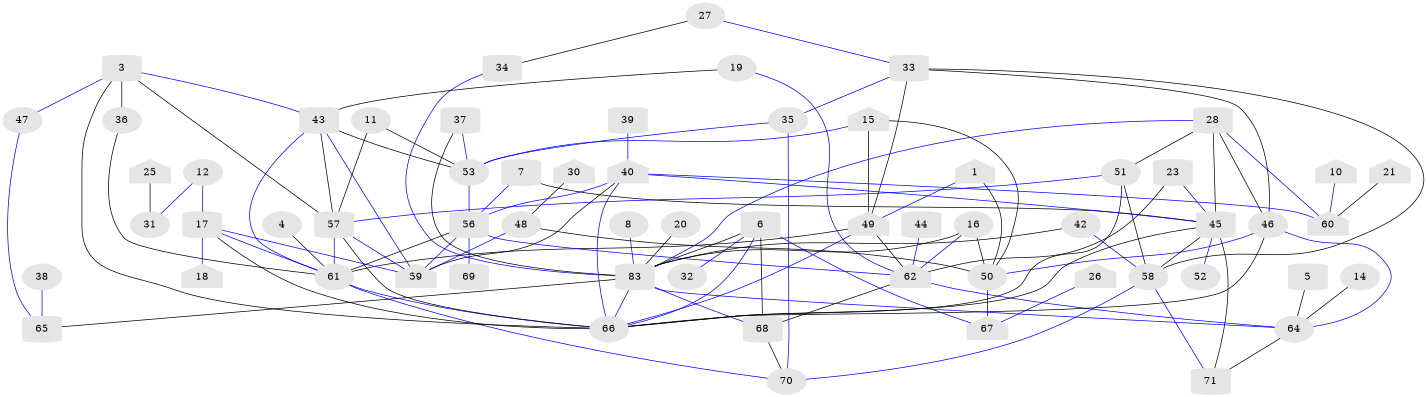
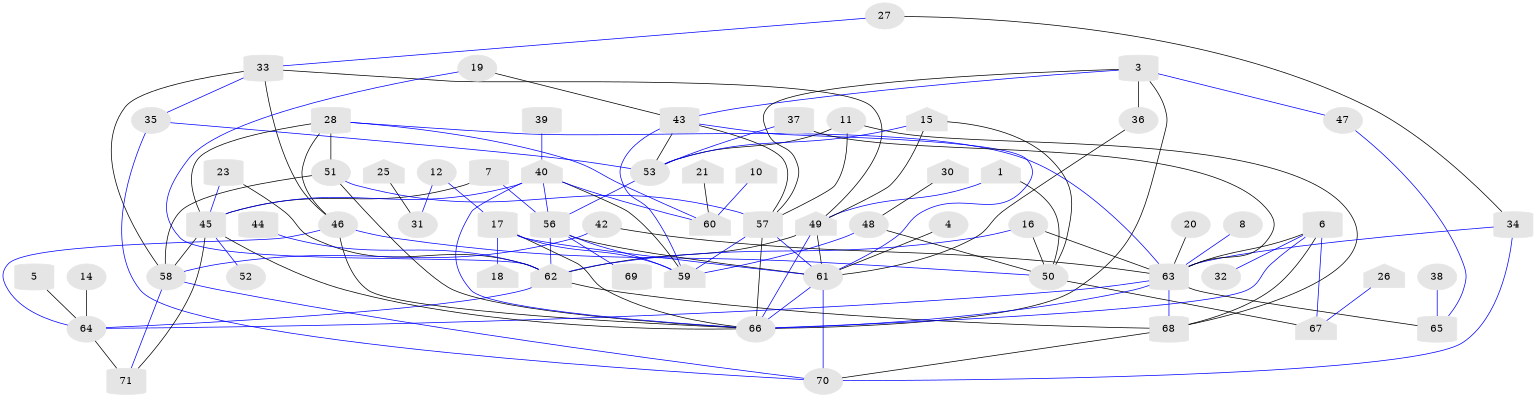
none -> (1225, 159)
(635, 277) -> (1169, 277)
none -> (1214, 373)
